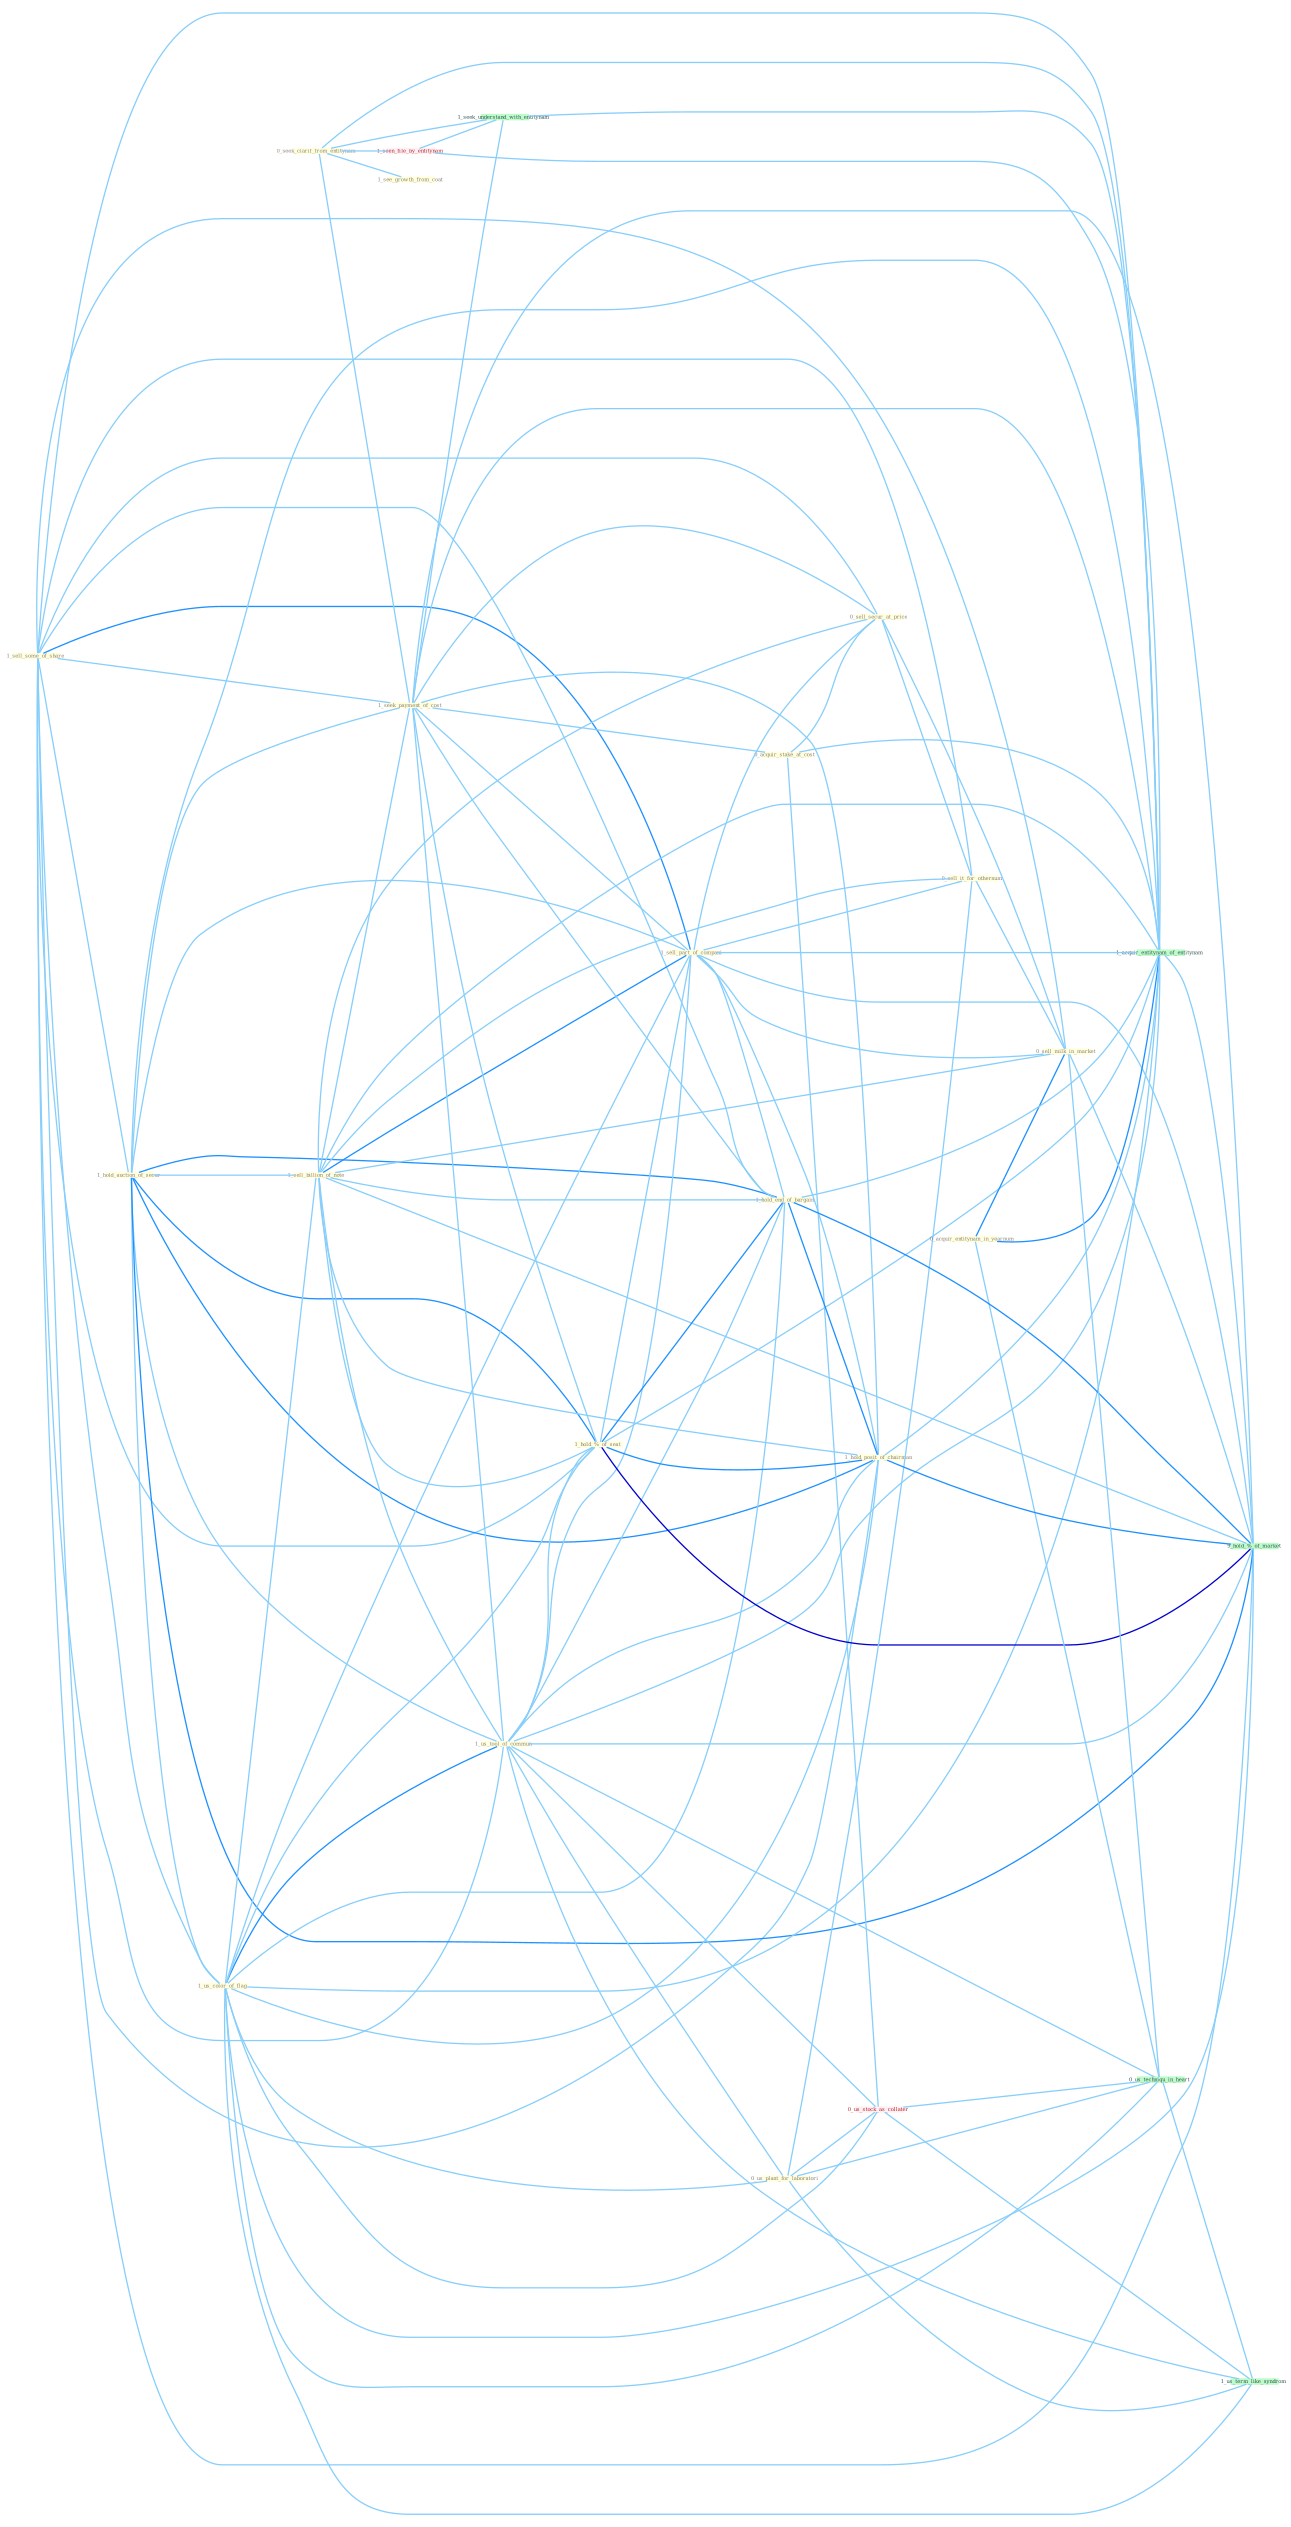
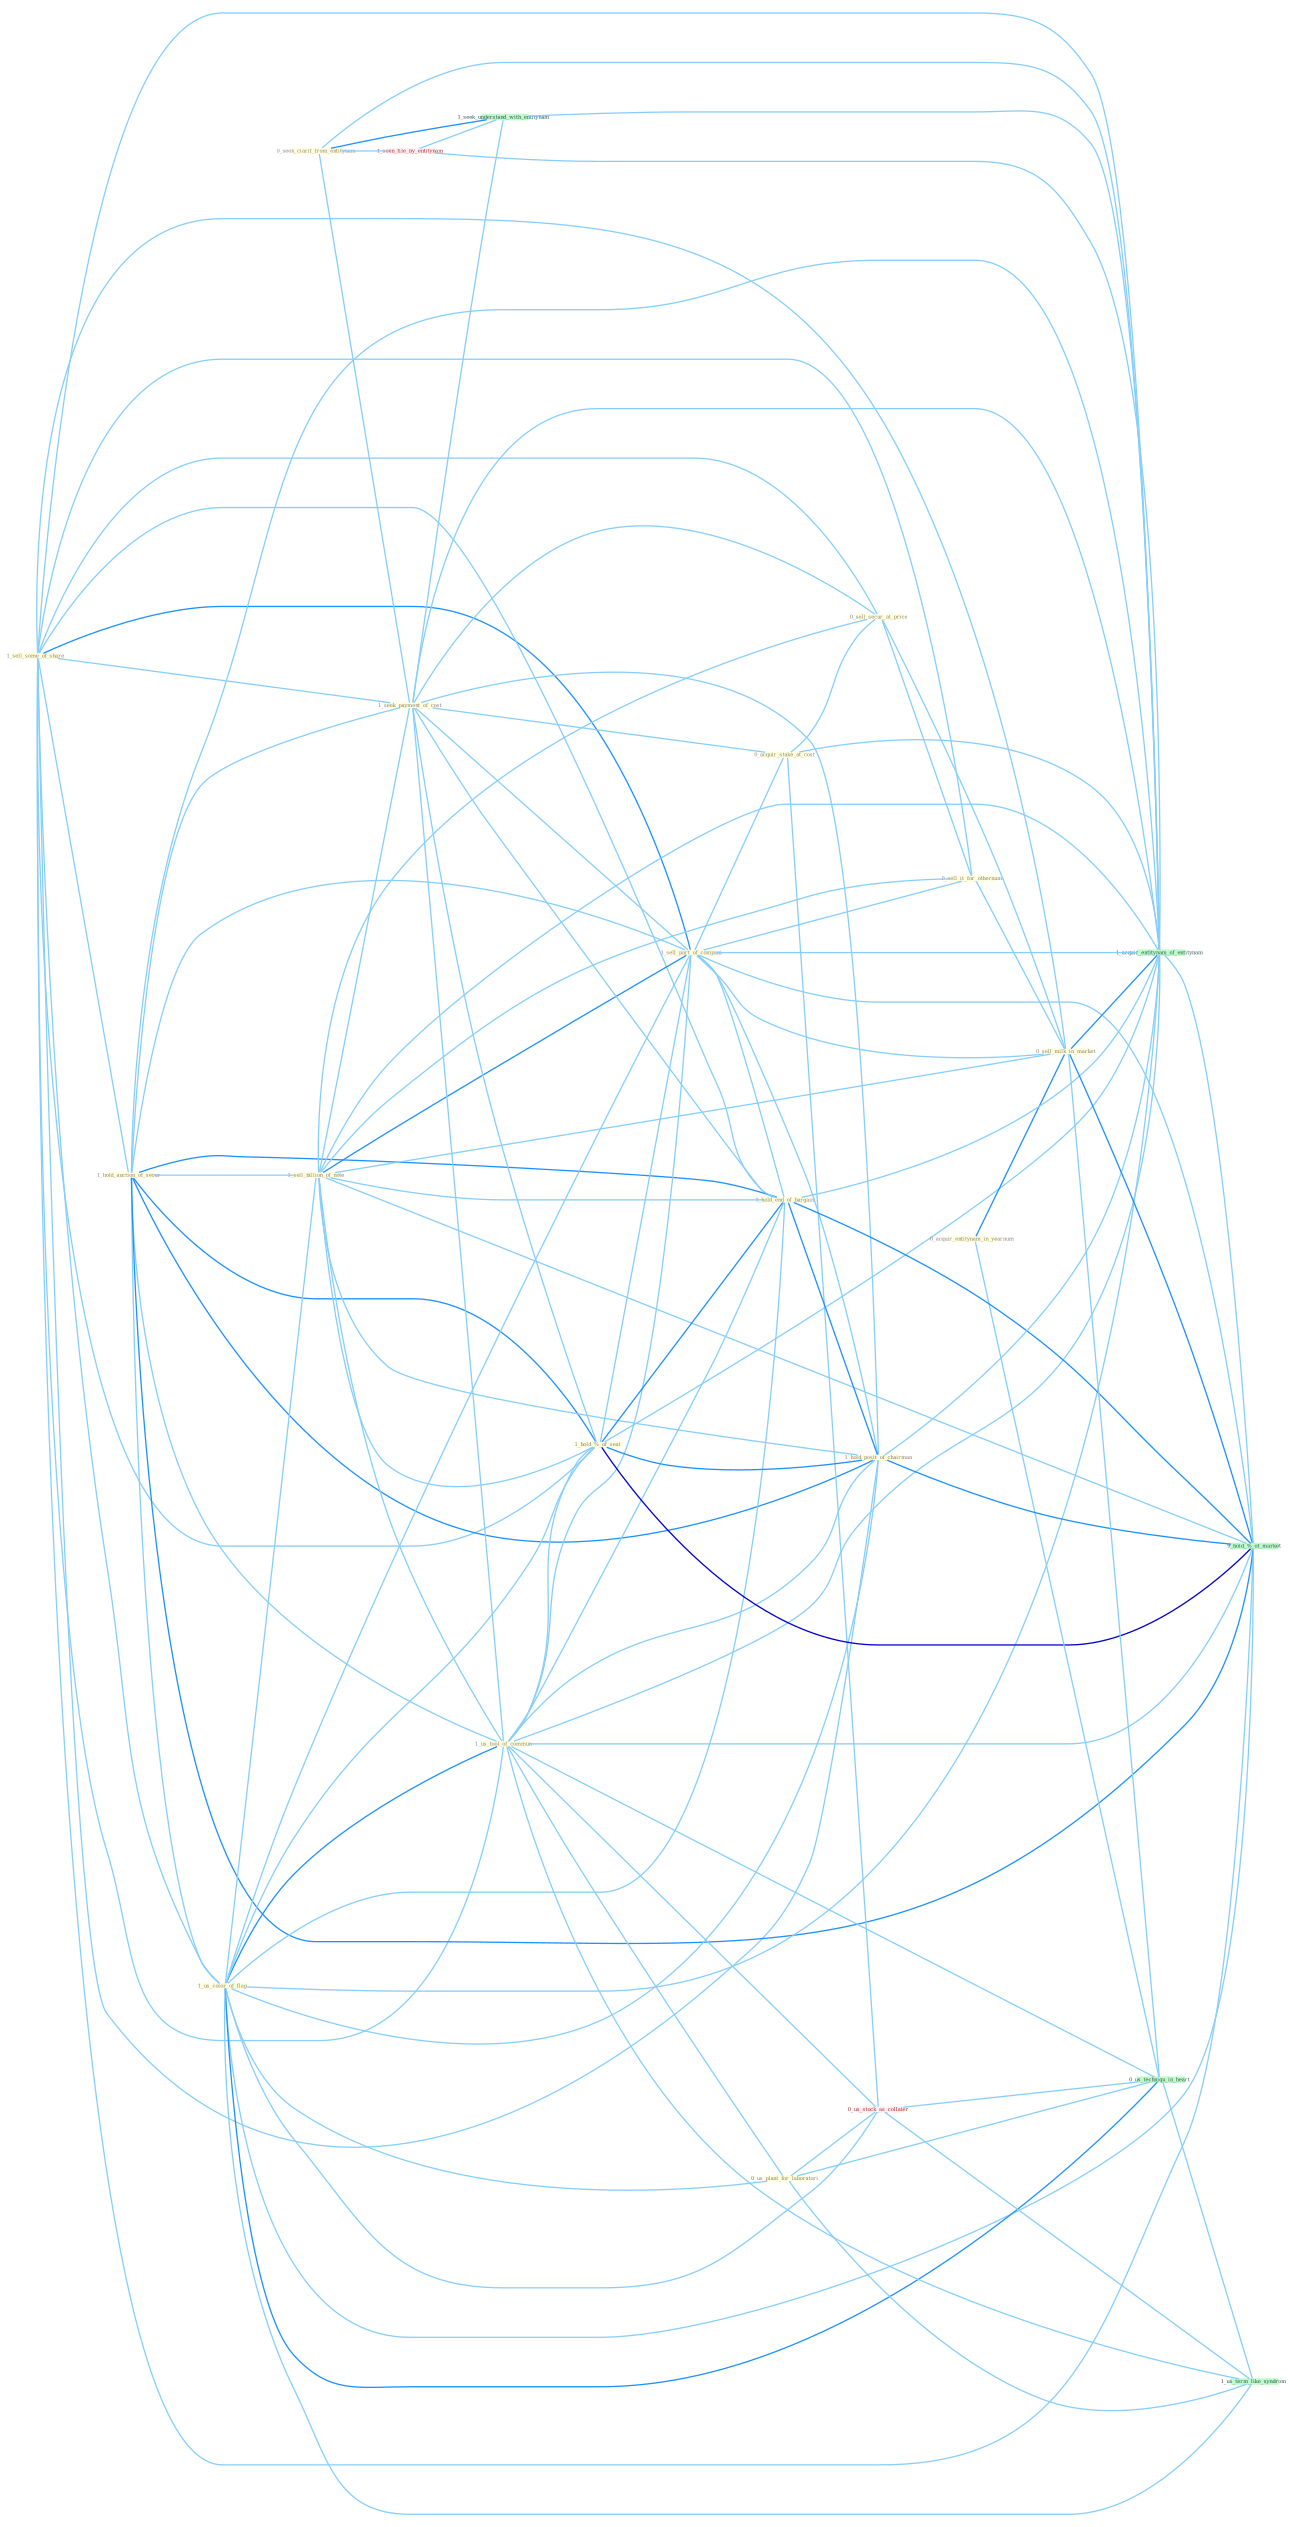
(409, 133) -> (409, 133)
(411, 180) -> none
(1148, 373) -> none
(750, 765) -> (739, 854)
(1098, 1207) -> (1114, 1002)
(1171, 1295) -> (1171, 1295)
(895, 1531) -> none
(579, 2387) -> (579, 2387)
